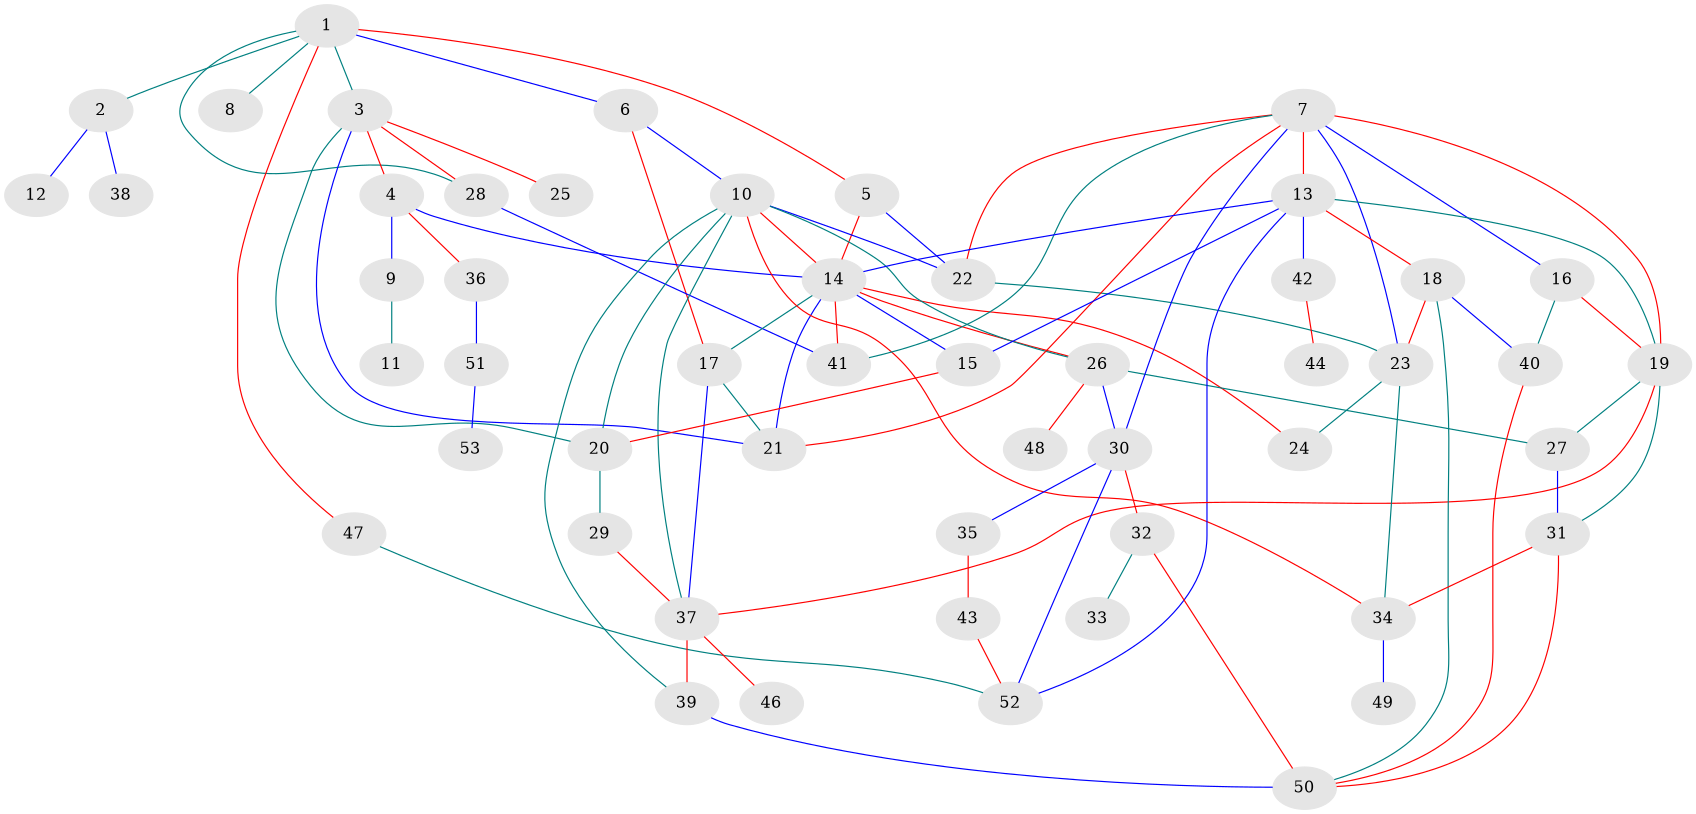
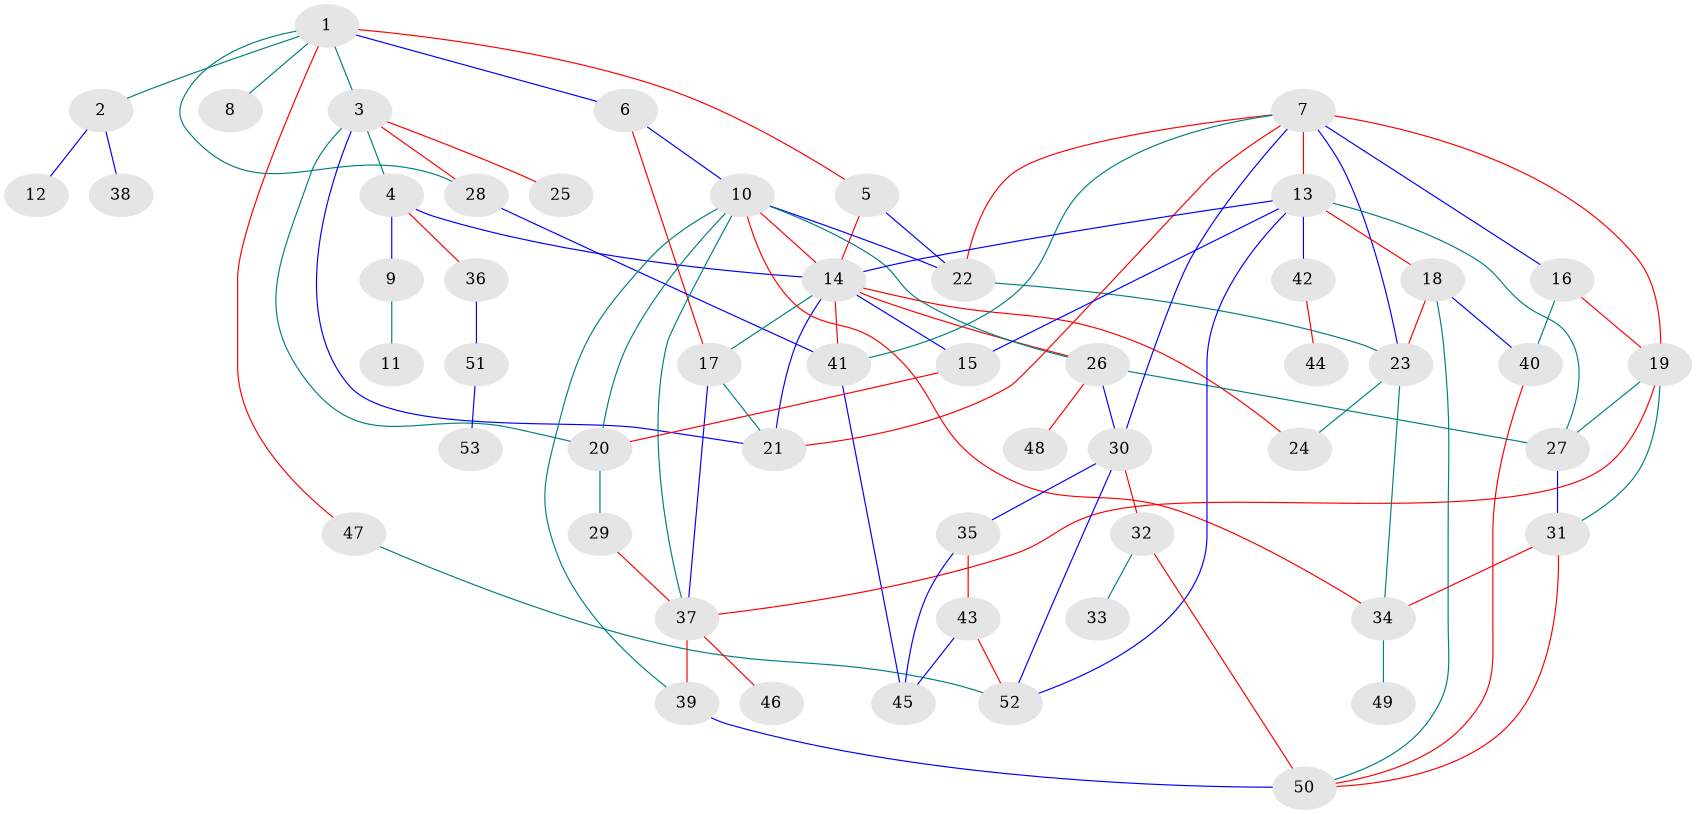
(376, 153) -> (376, 153)
(1521, 229) -> (1500, 280)
(1383, 661) -> (1383, 661)
none -> (903, 703)
